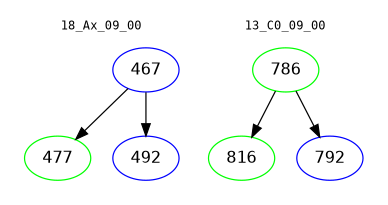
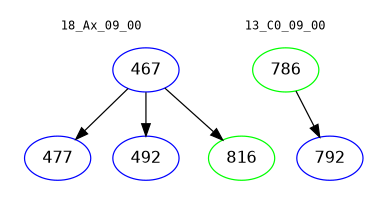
(266, 109) -> (181, 102)
(58, 158) -> (58, 158)
